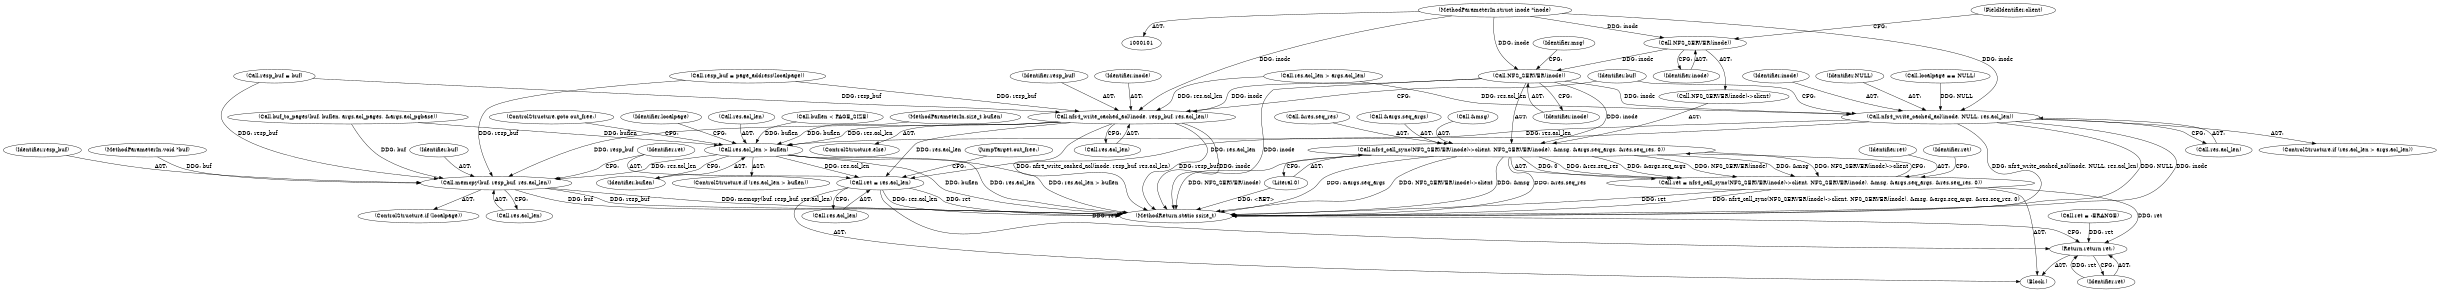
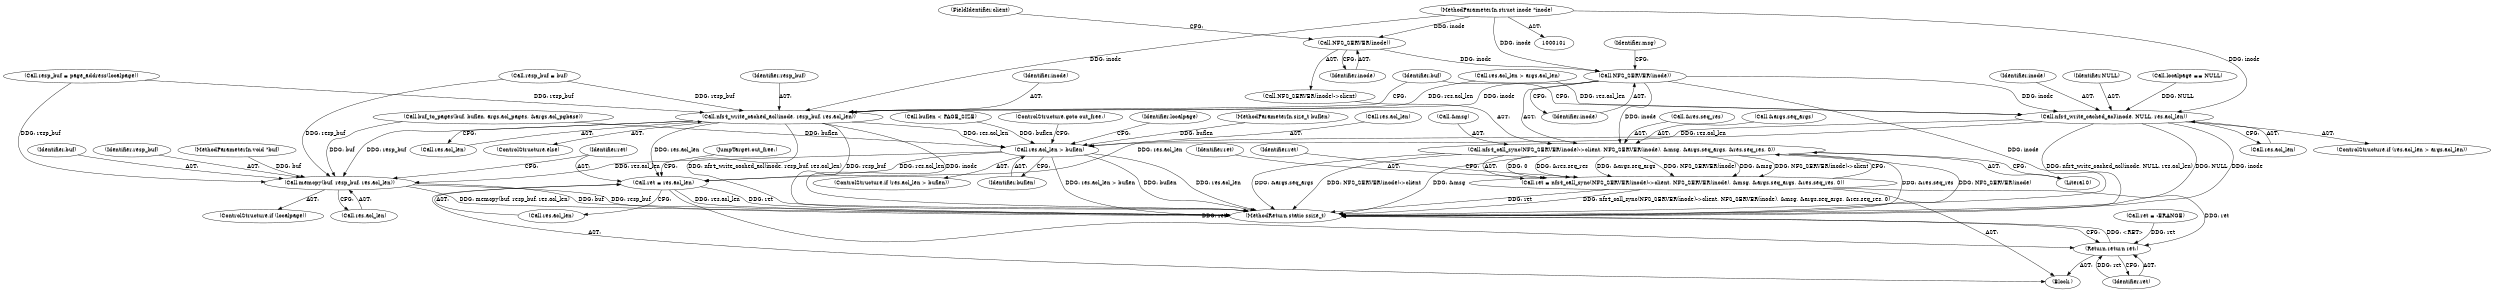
(1236, 198) -> (1732, 219)
